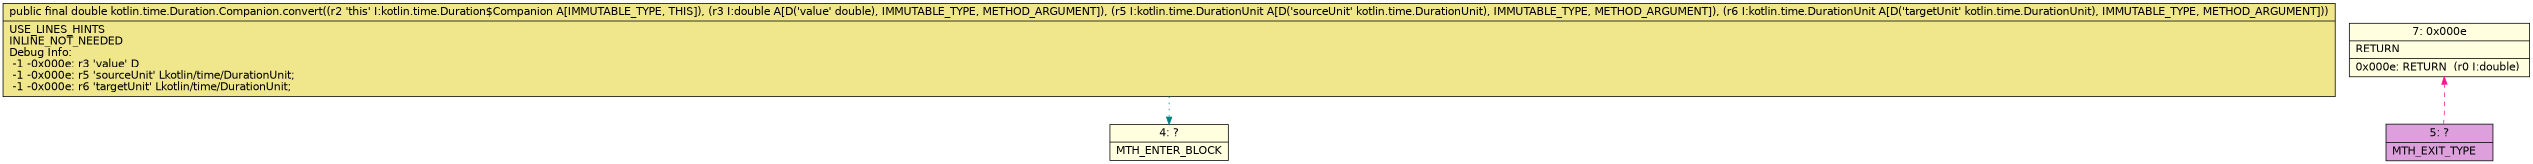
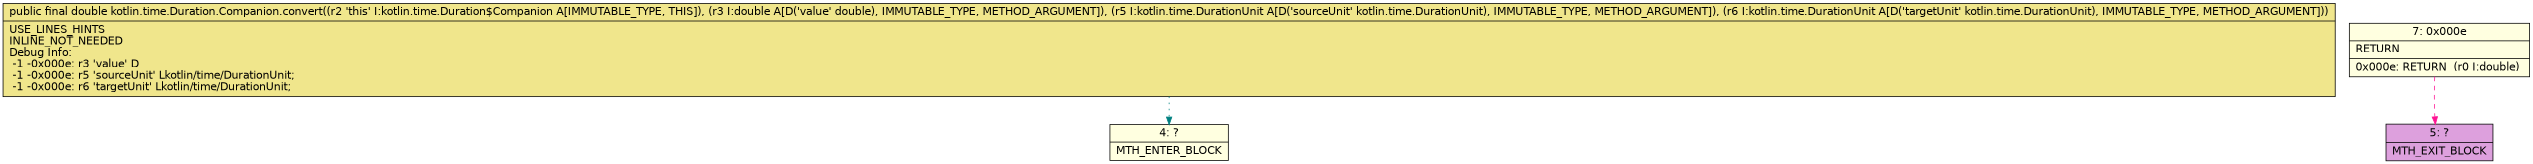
(2445, 104) -> (2434, 97)
(2434, 151) -> (2439, 151)
